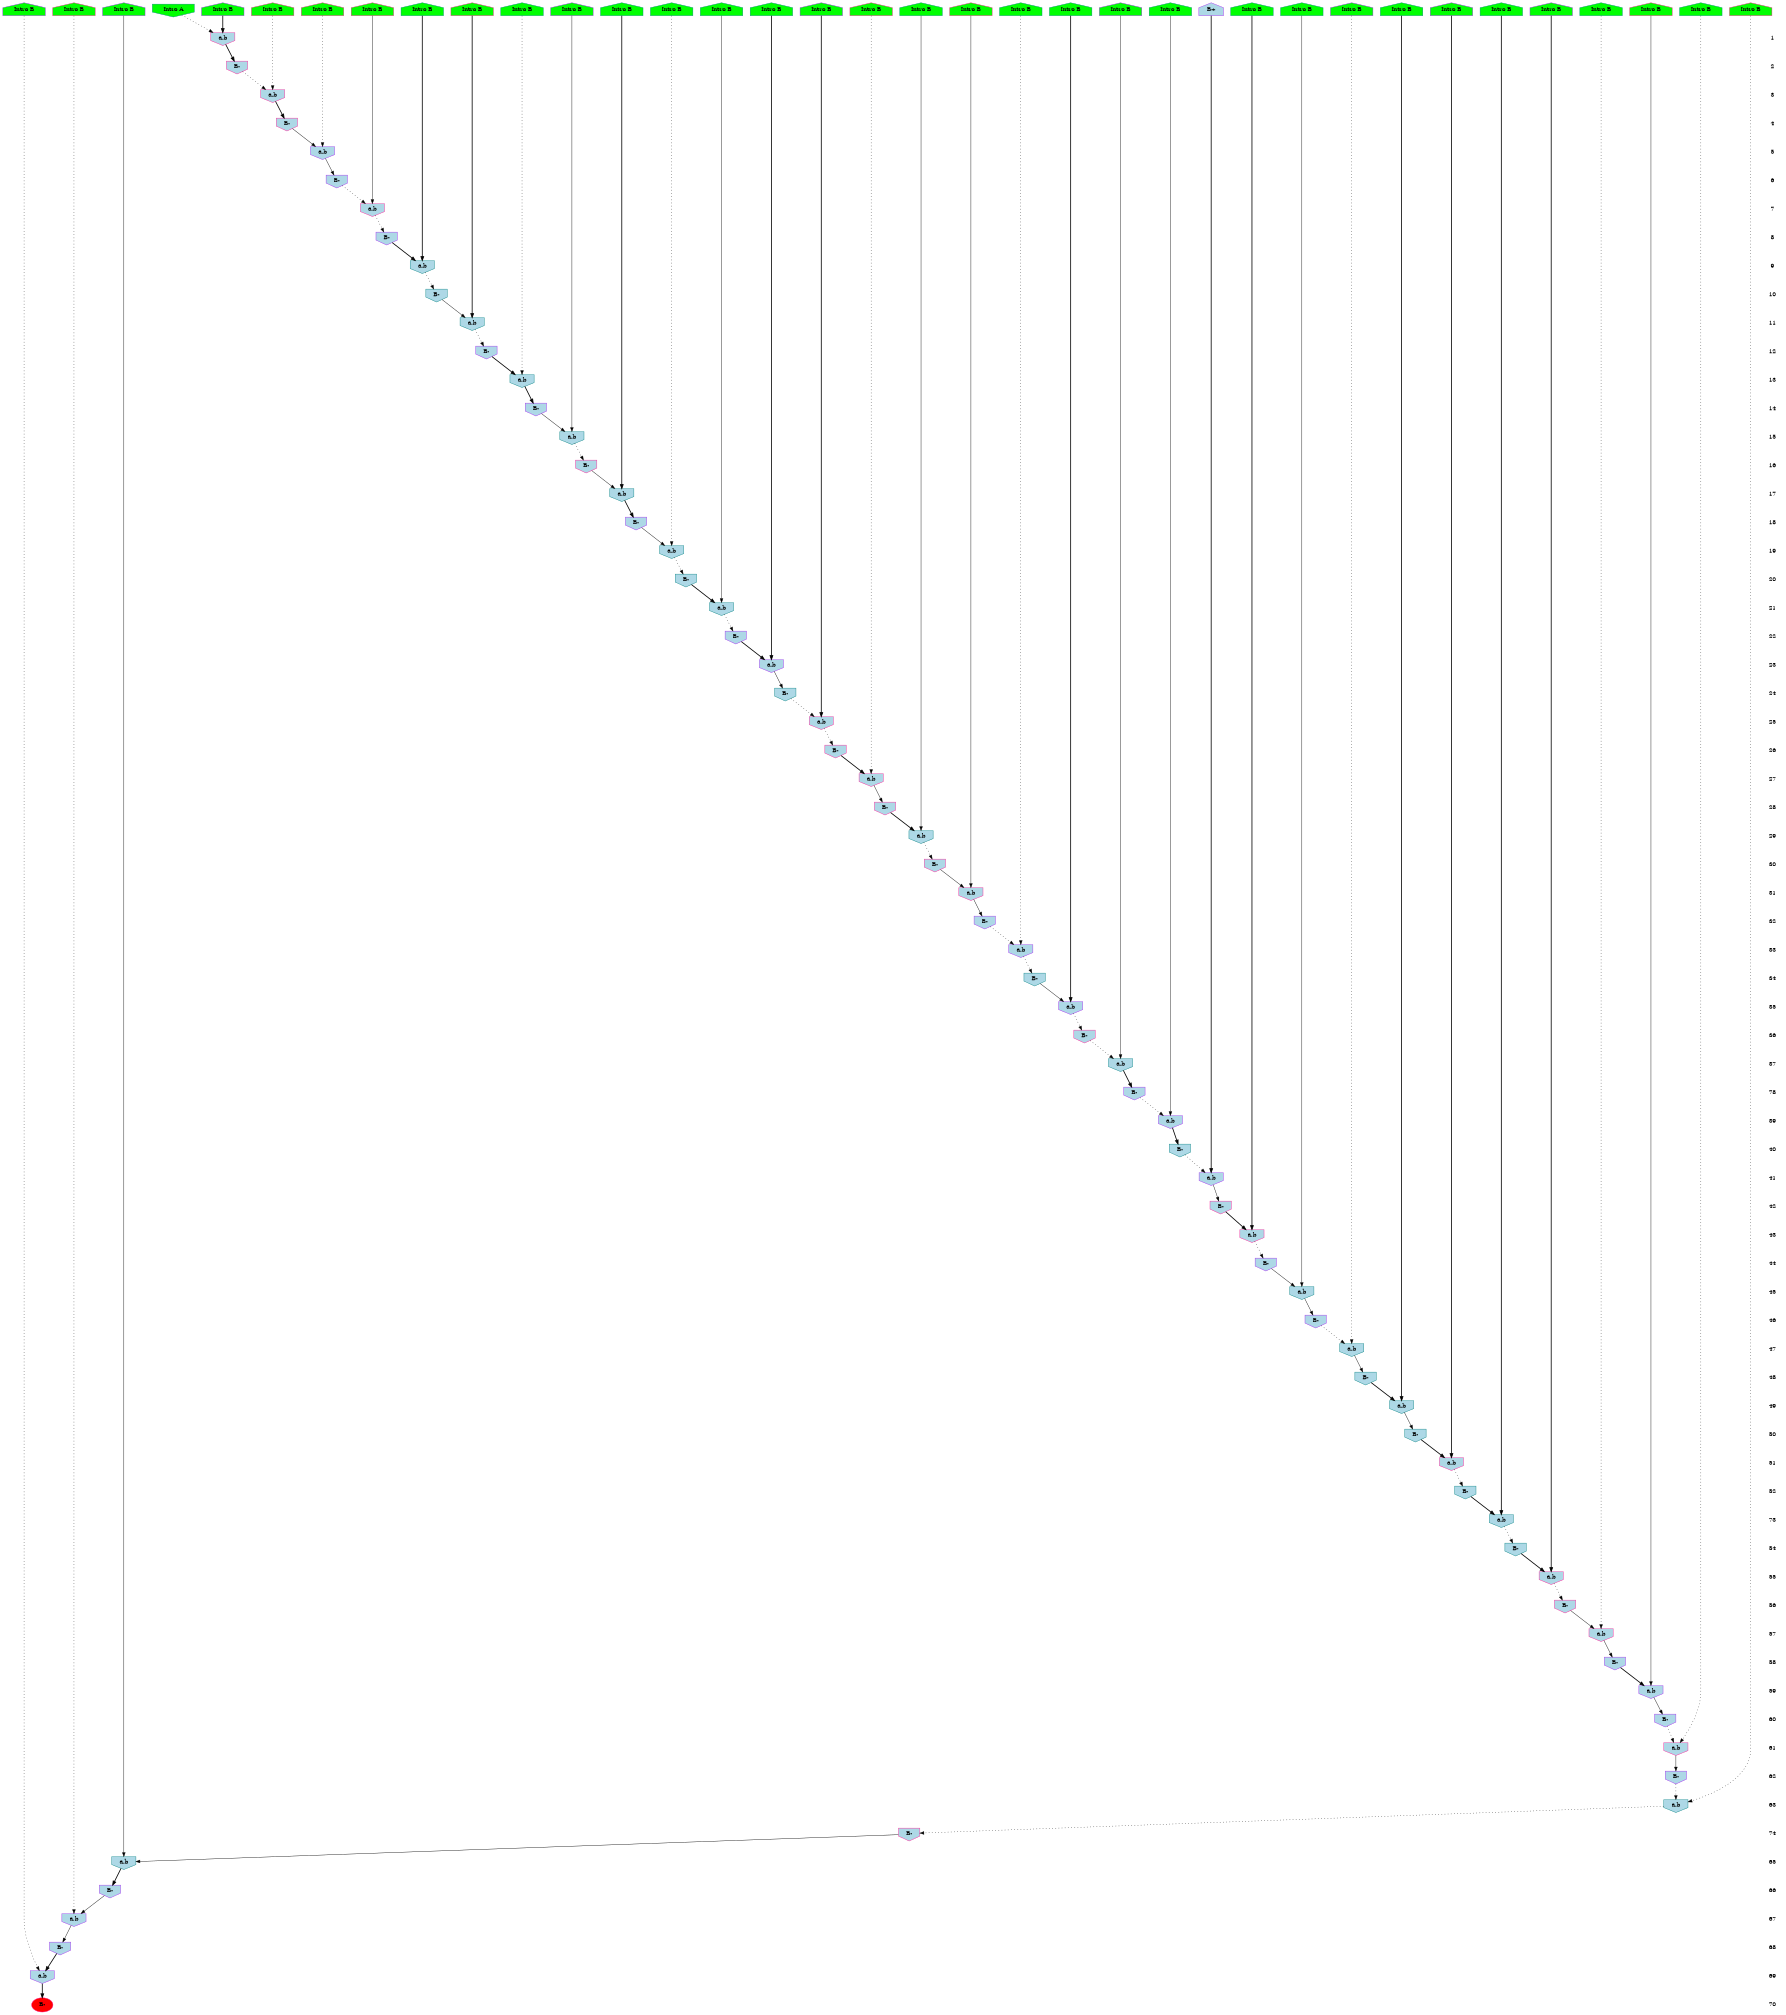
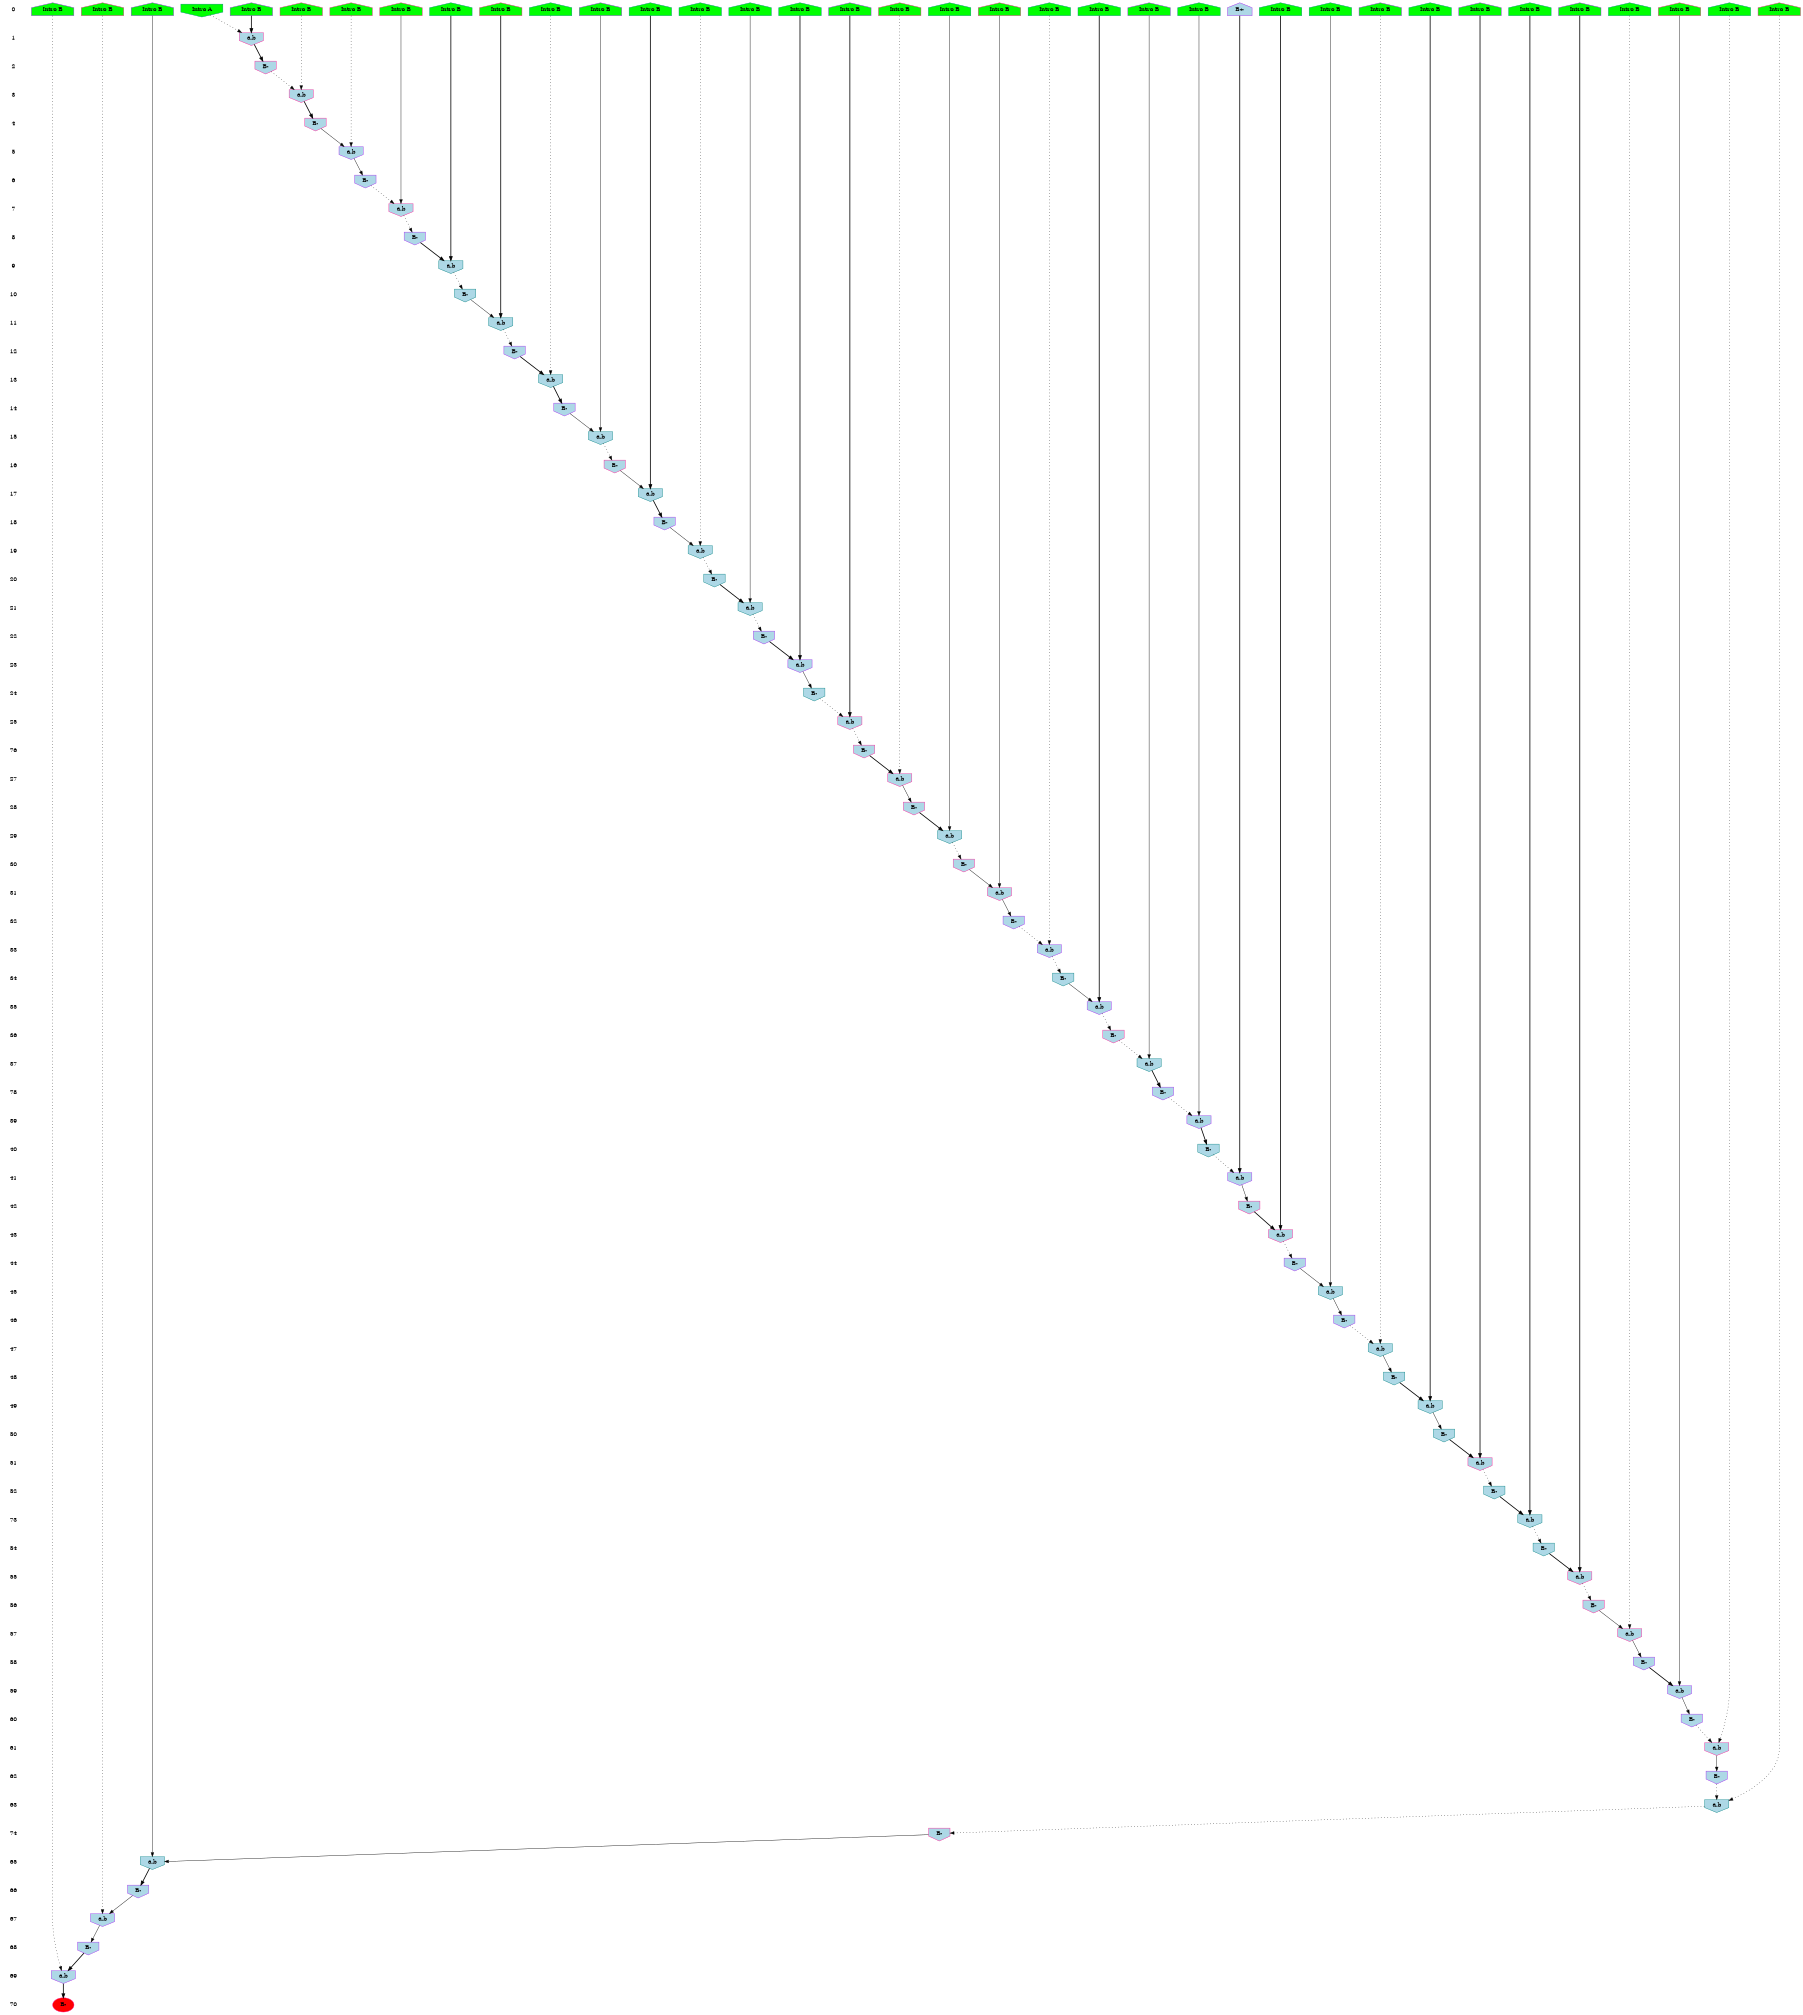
none -> (13, 10)
(1772, 751) -> (13, 751)
